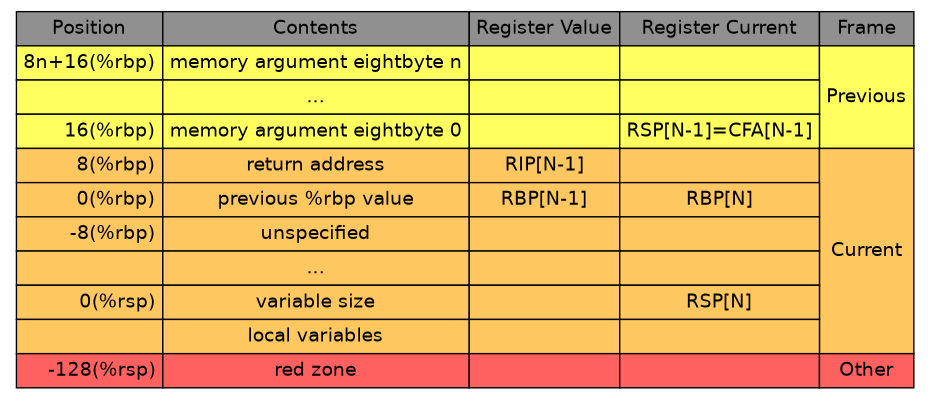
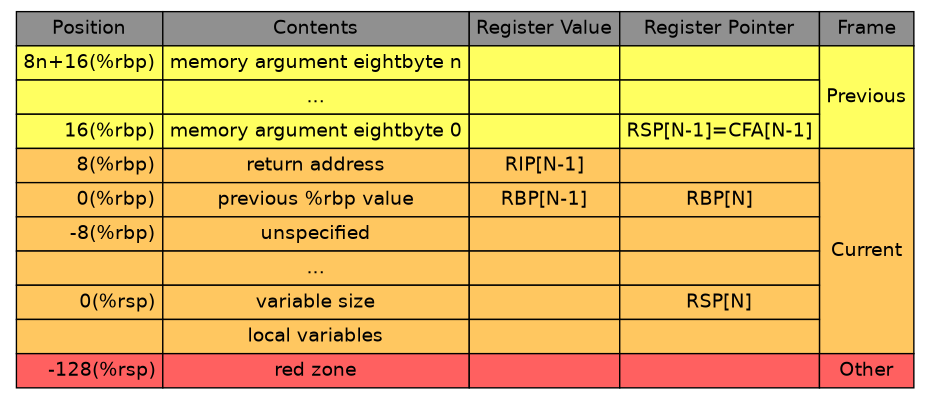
(720, 28) -> (720, 28)
